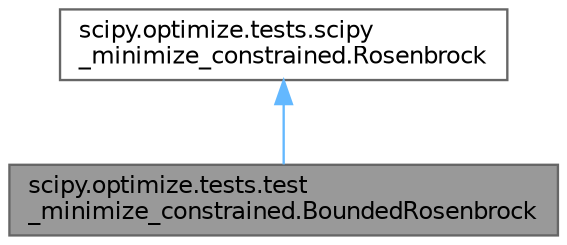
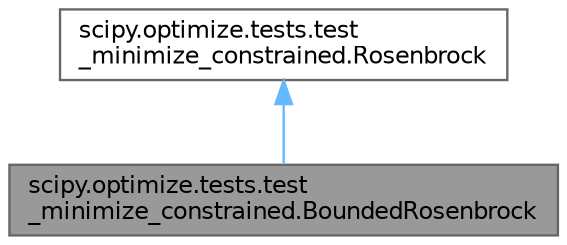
(284, 45) -> (284, 45)
